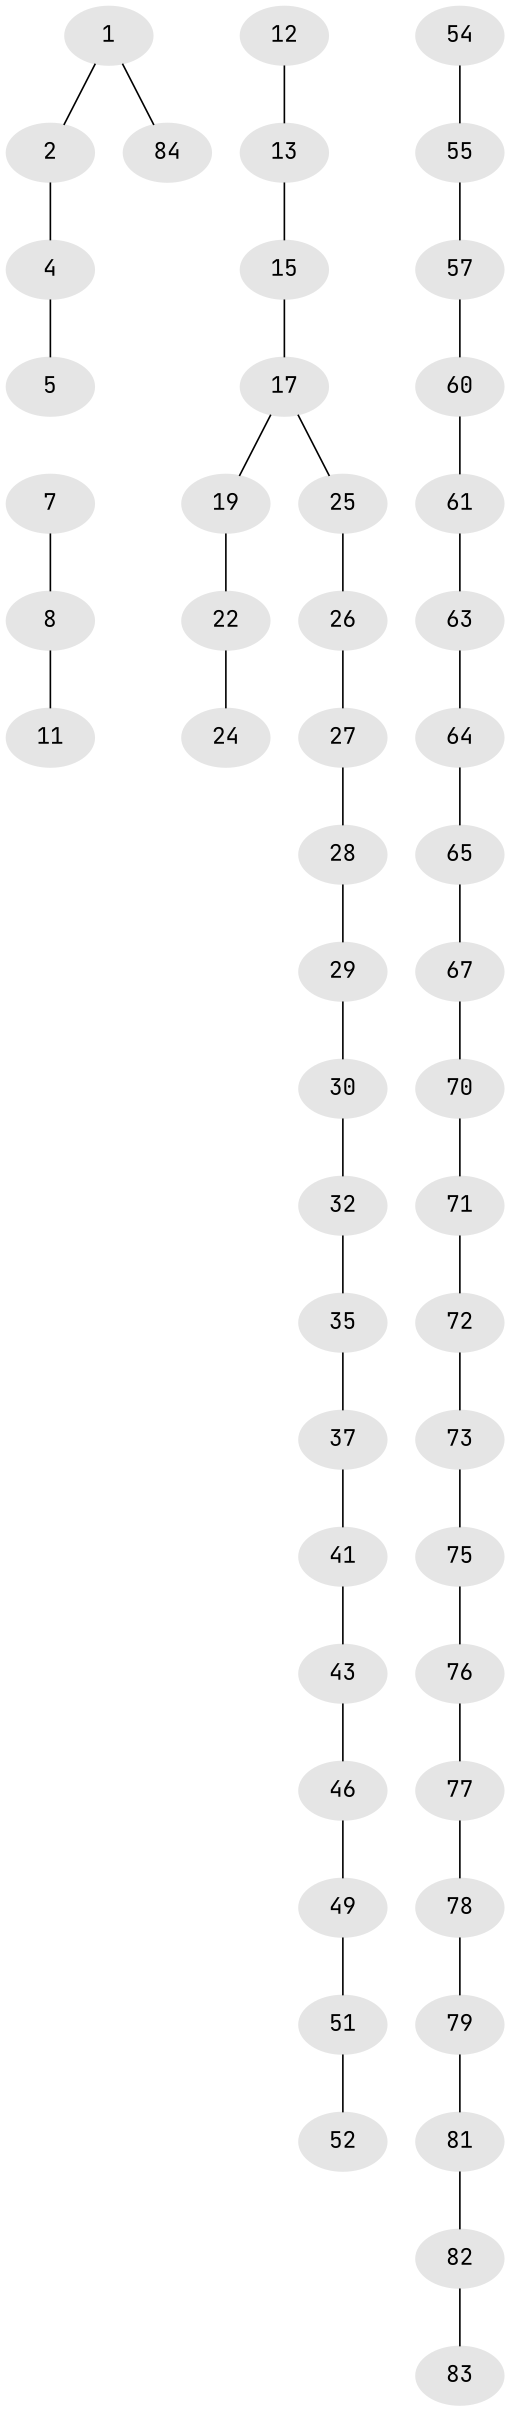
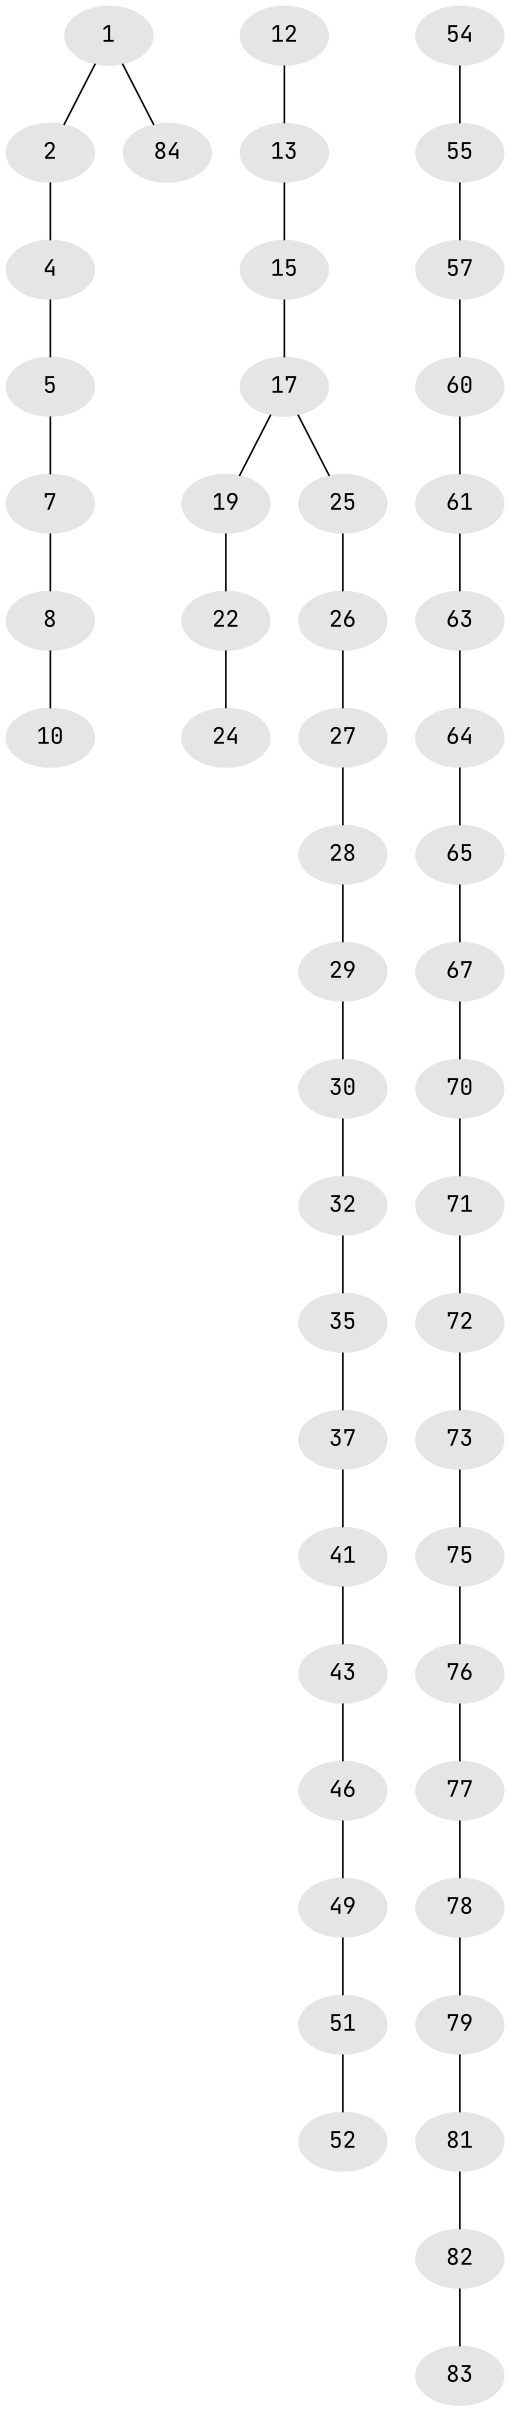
none -> (50, 445)
(50, 738) -> (50, 738)
